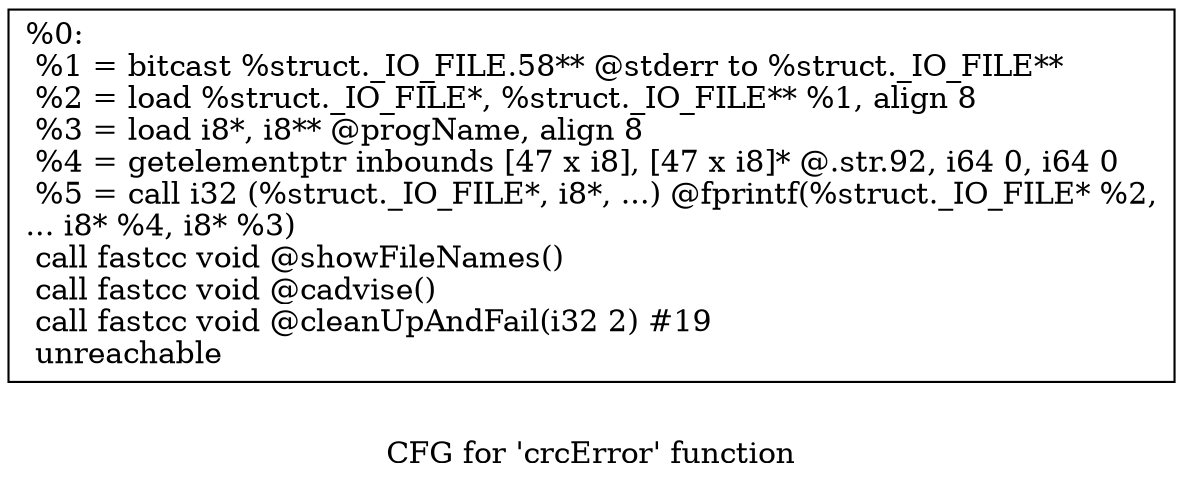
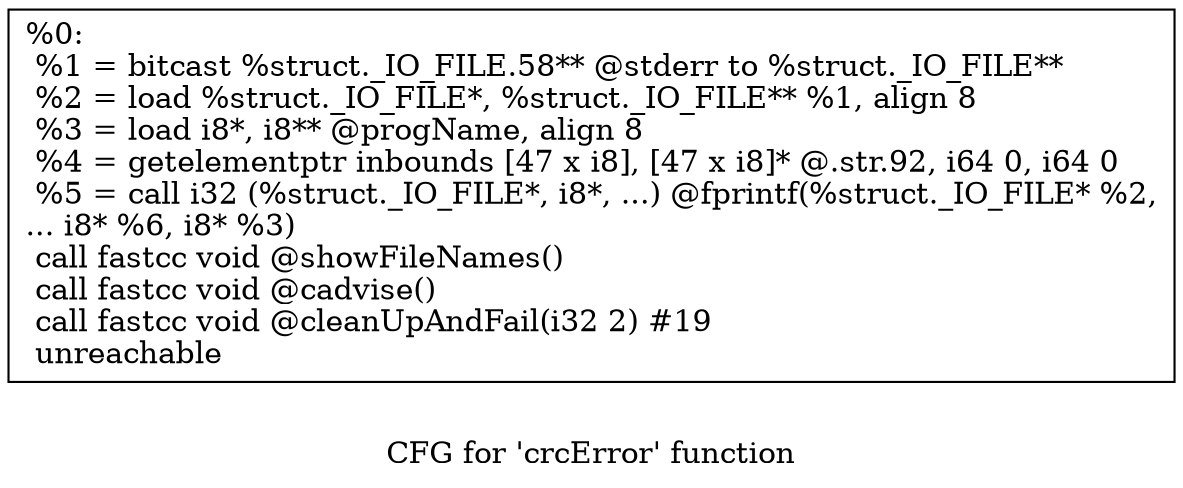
(161, 227) -> (161, 227)
